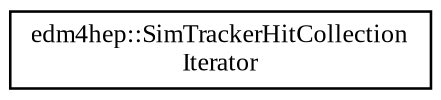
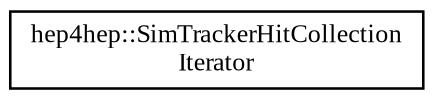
(221, 50) -> (217, 50)
